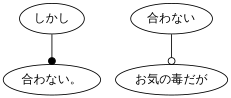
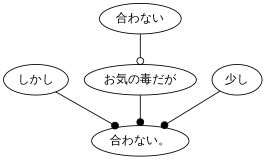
none -> (237, 80)
none -> (140, 107)
